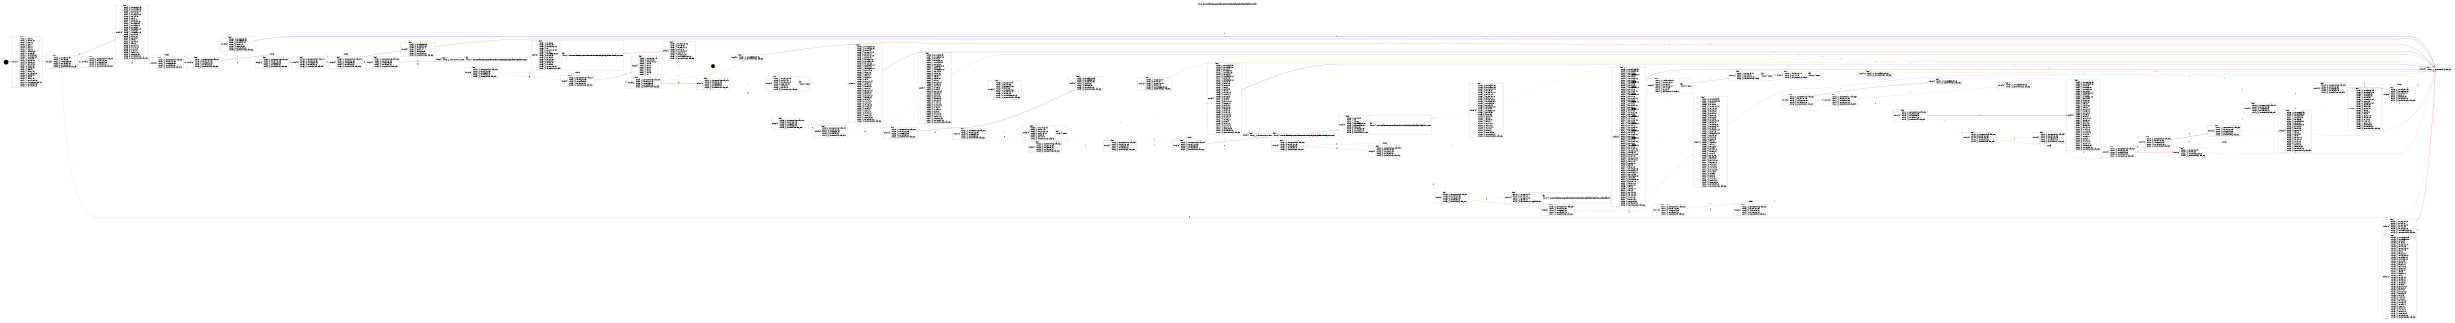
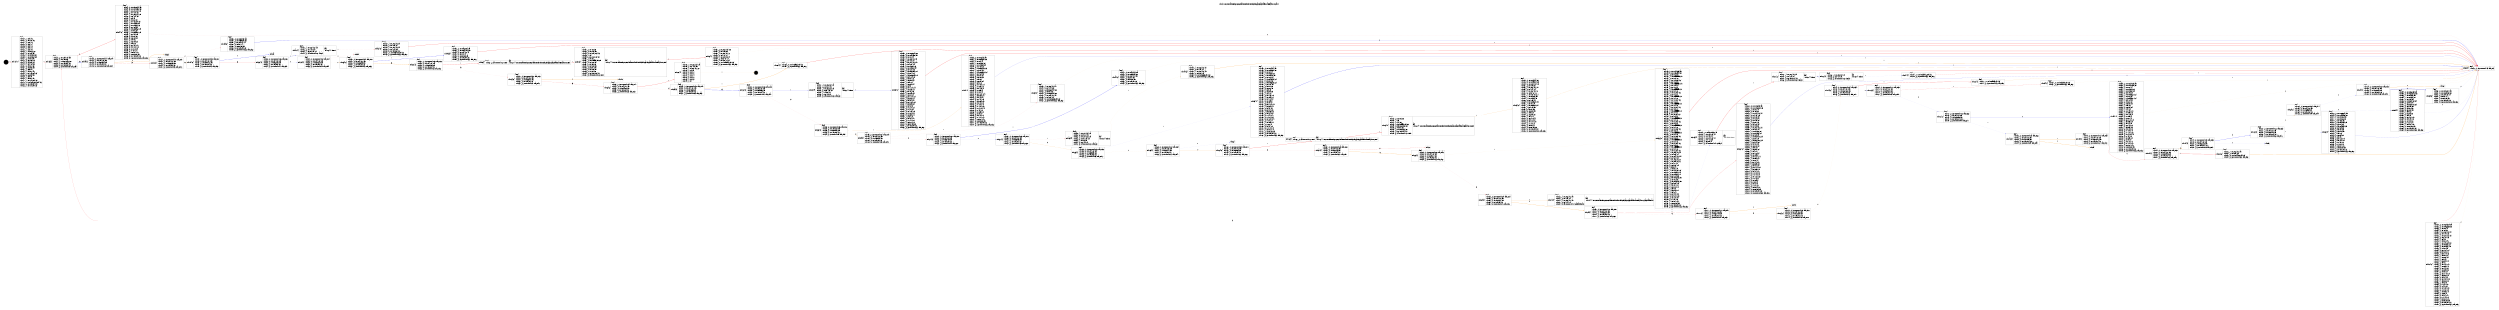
none -> (314, 50)
